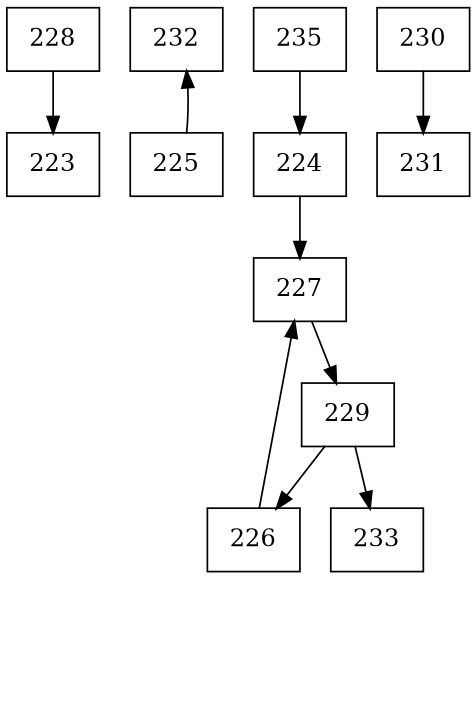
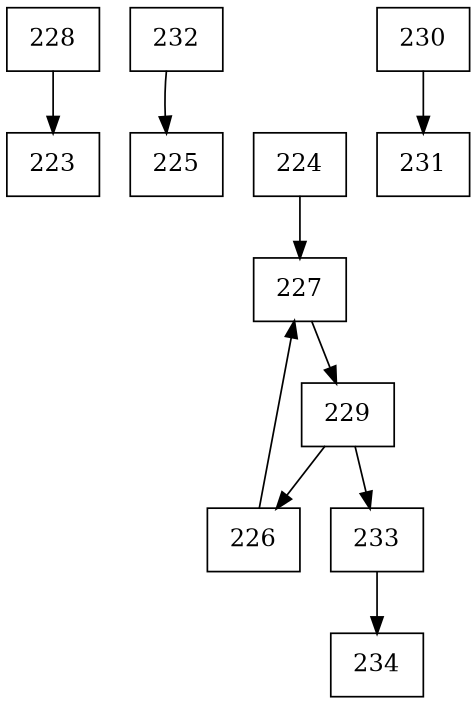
(300, 39) -> none
(188, 111) -> (165, 93)
none -> (377, 665)
